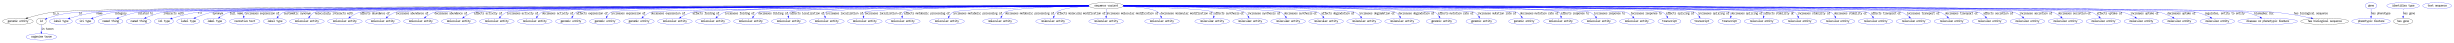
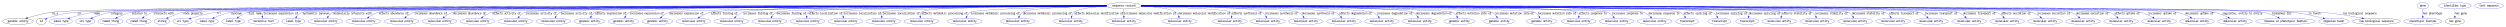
none -> (162, 21)
(41, 28) -> (1732, 7)
